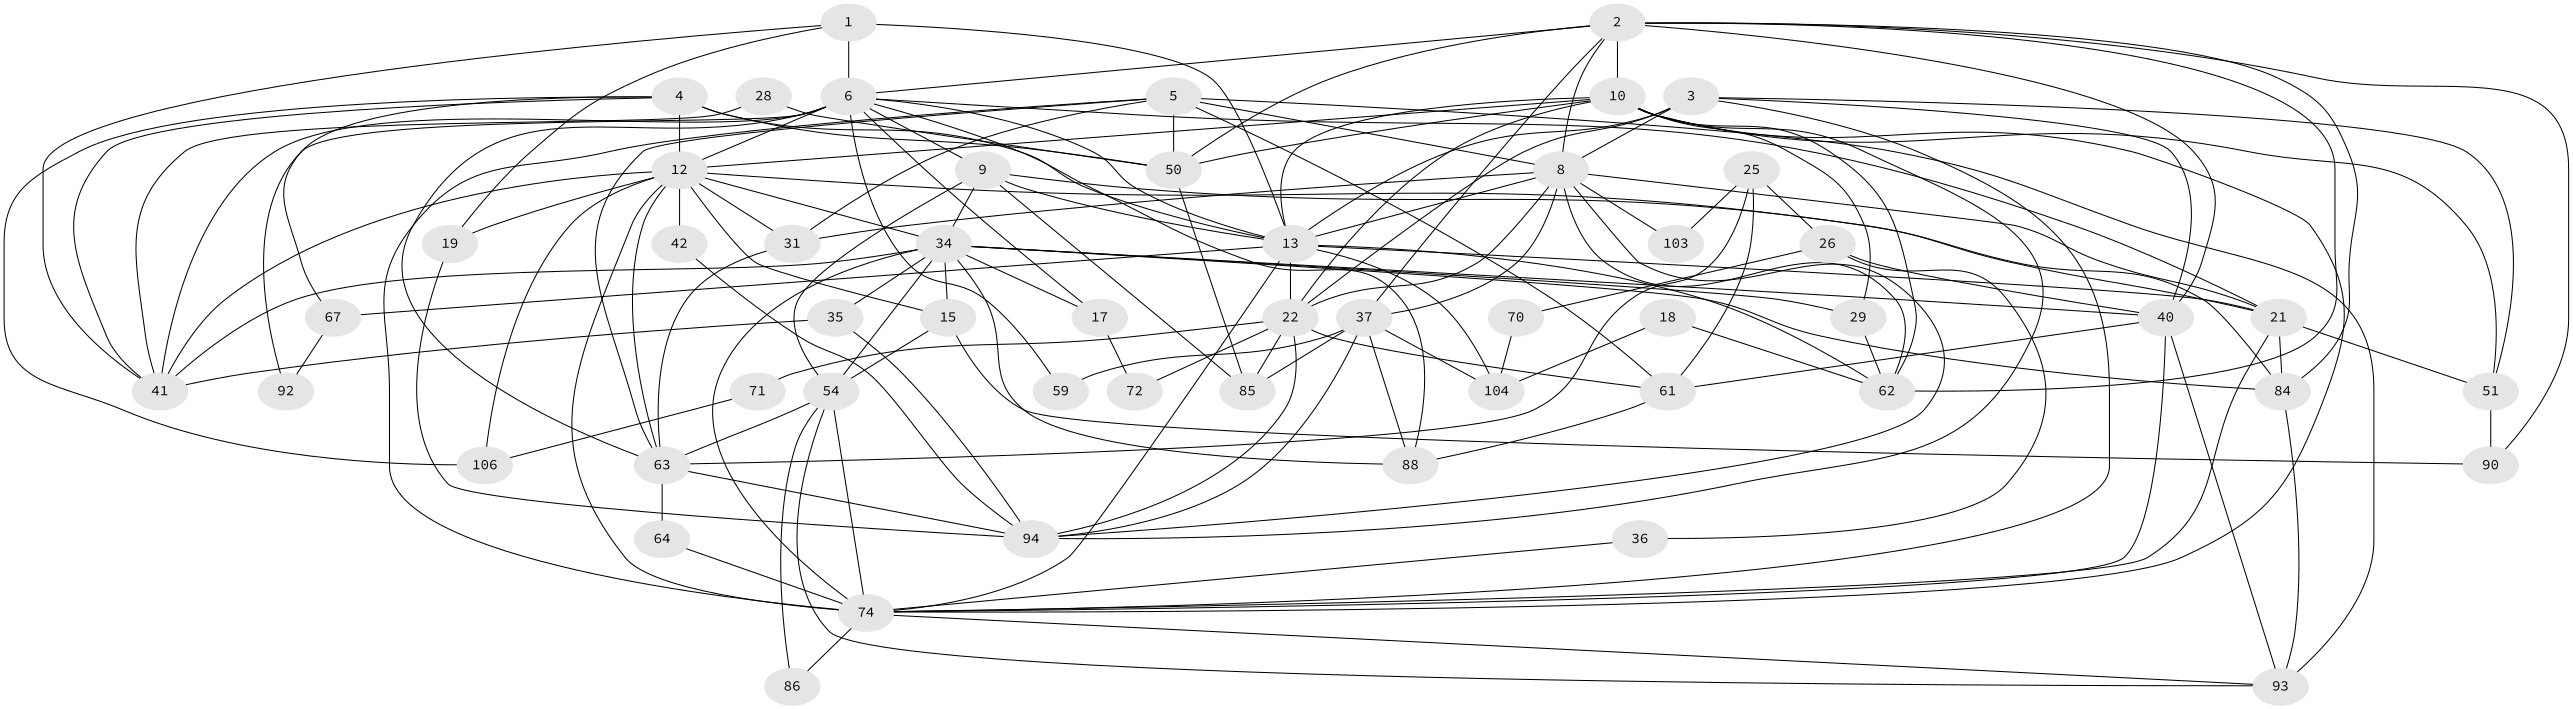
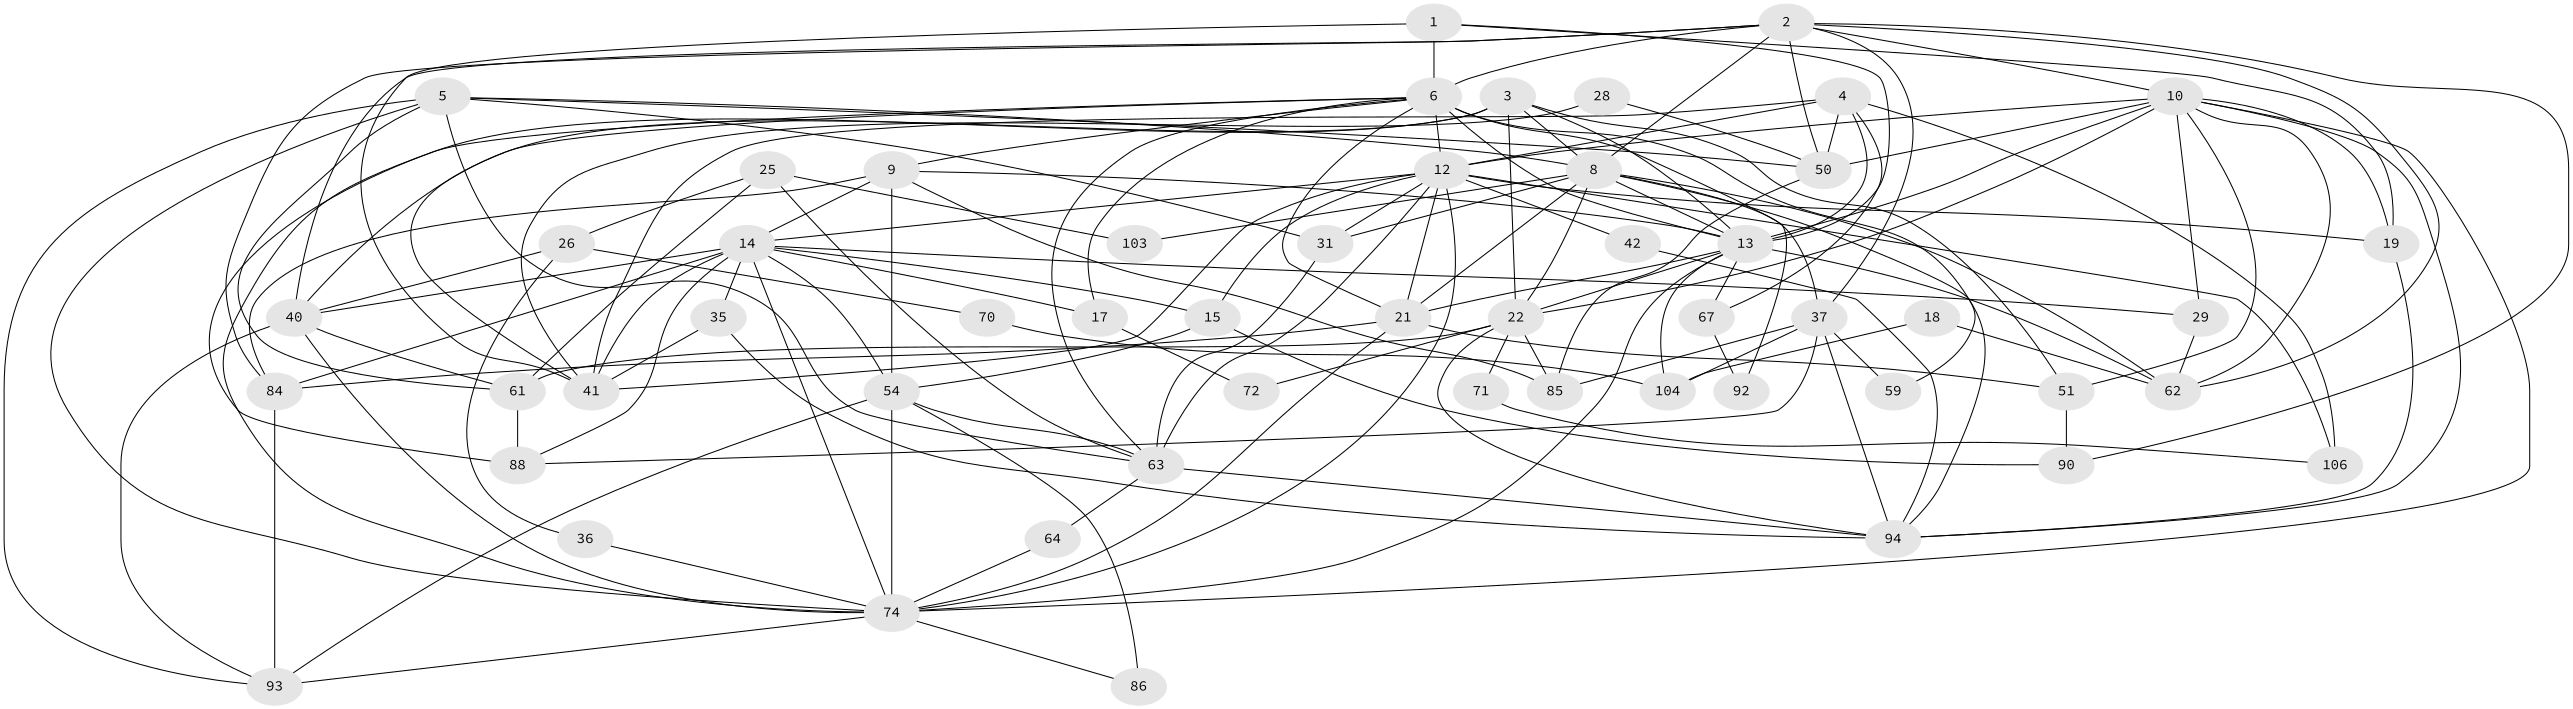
none -> (2339, 144)
(944, 244) -> (747, 244)
